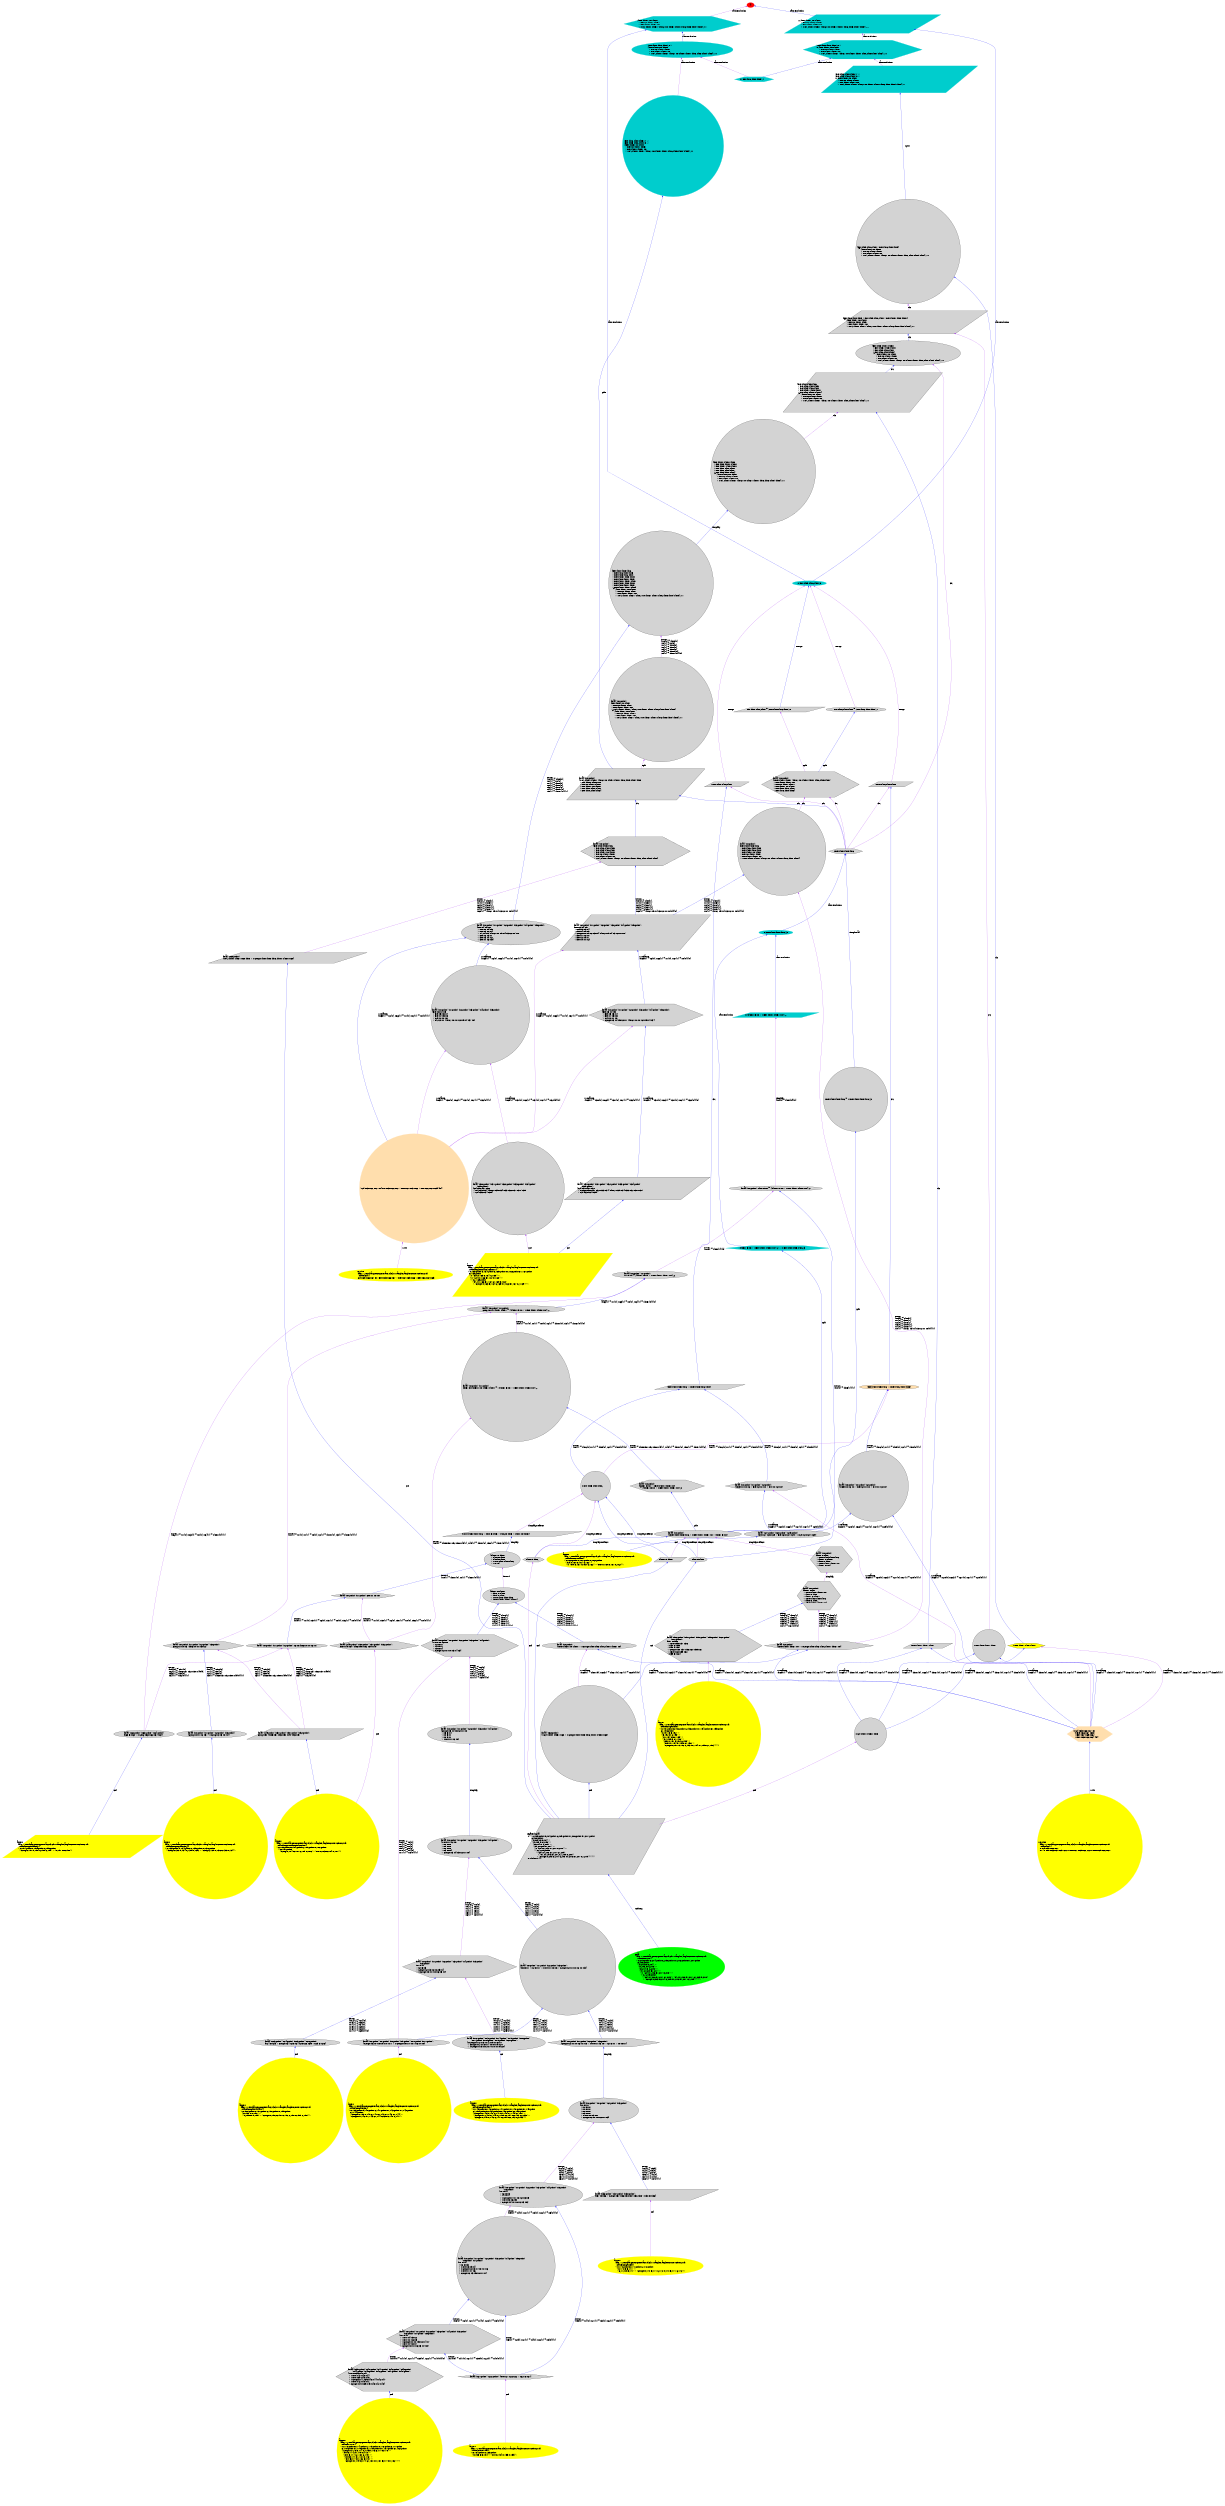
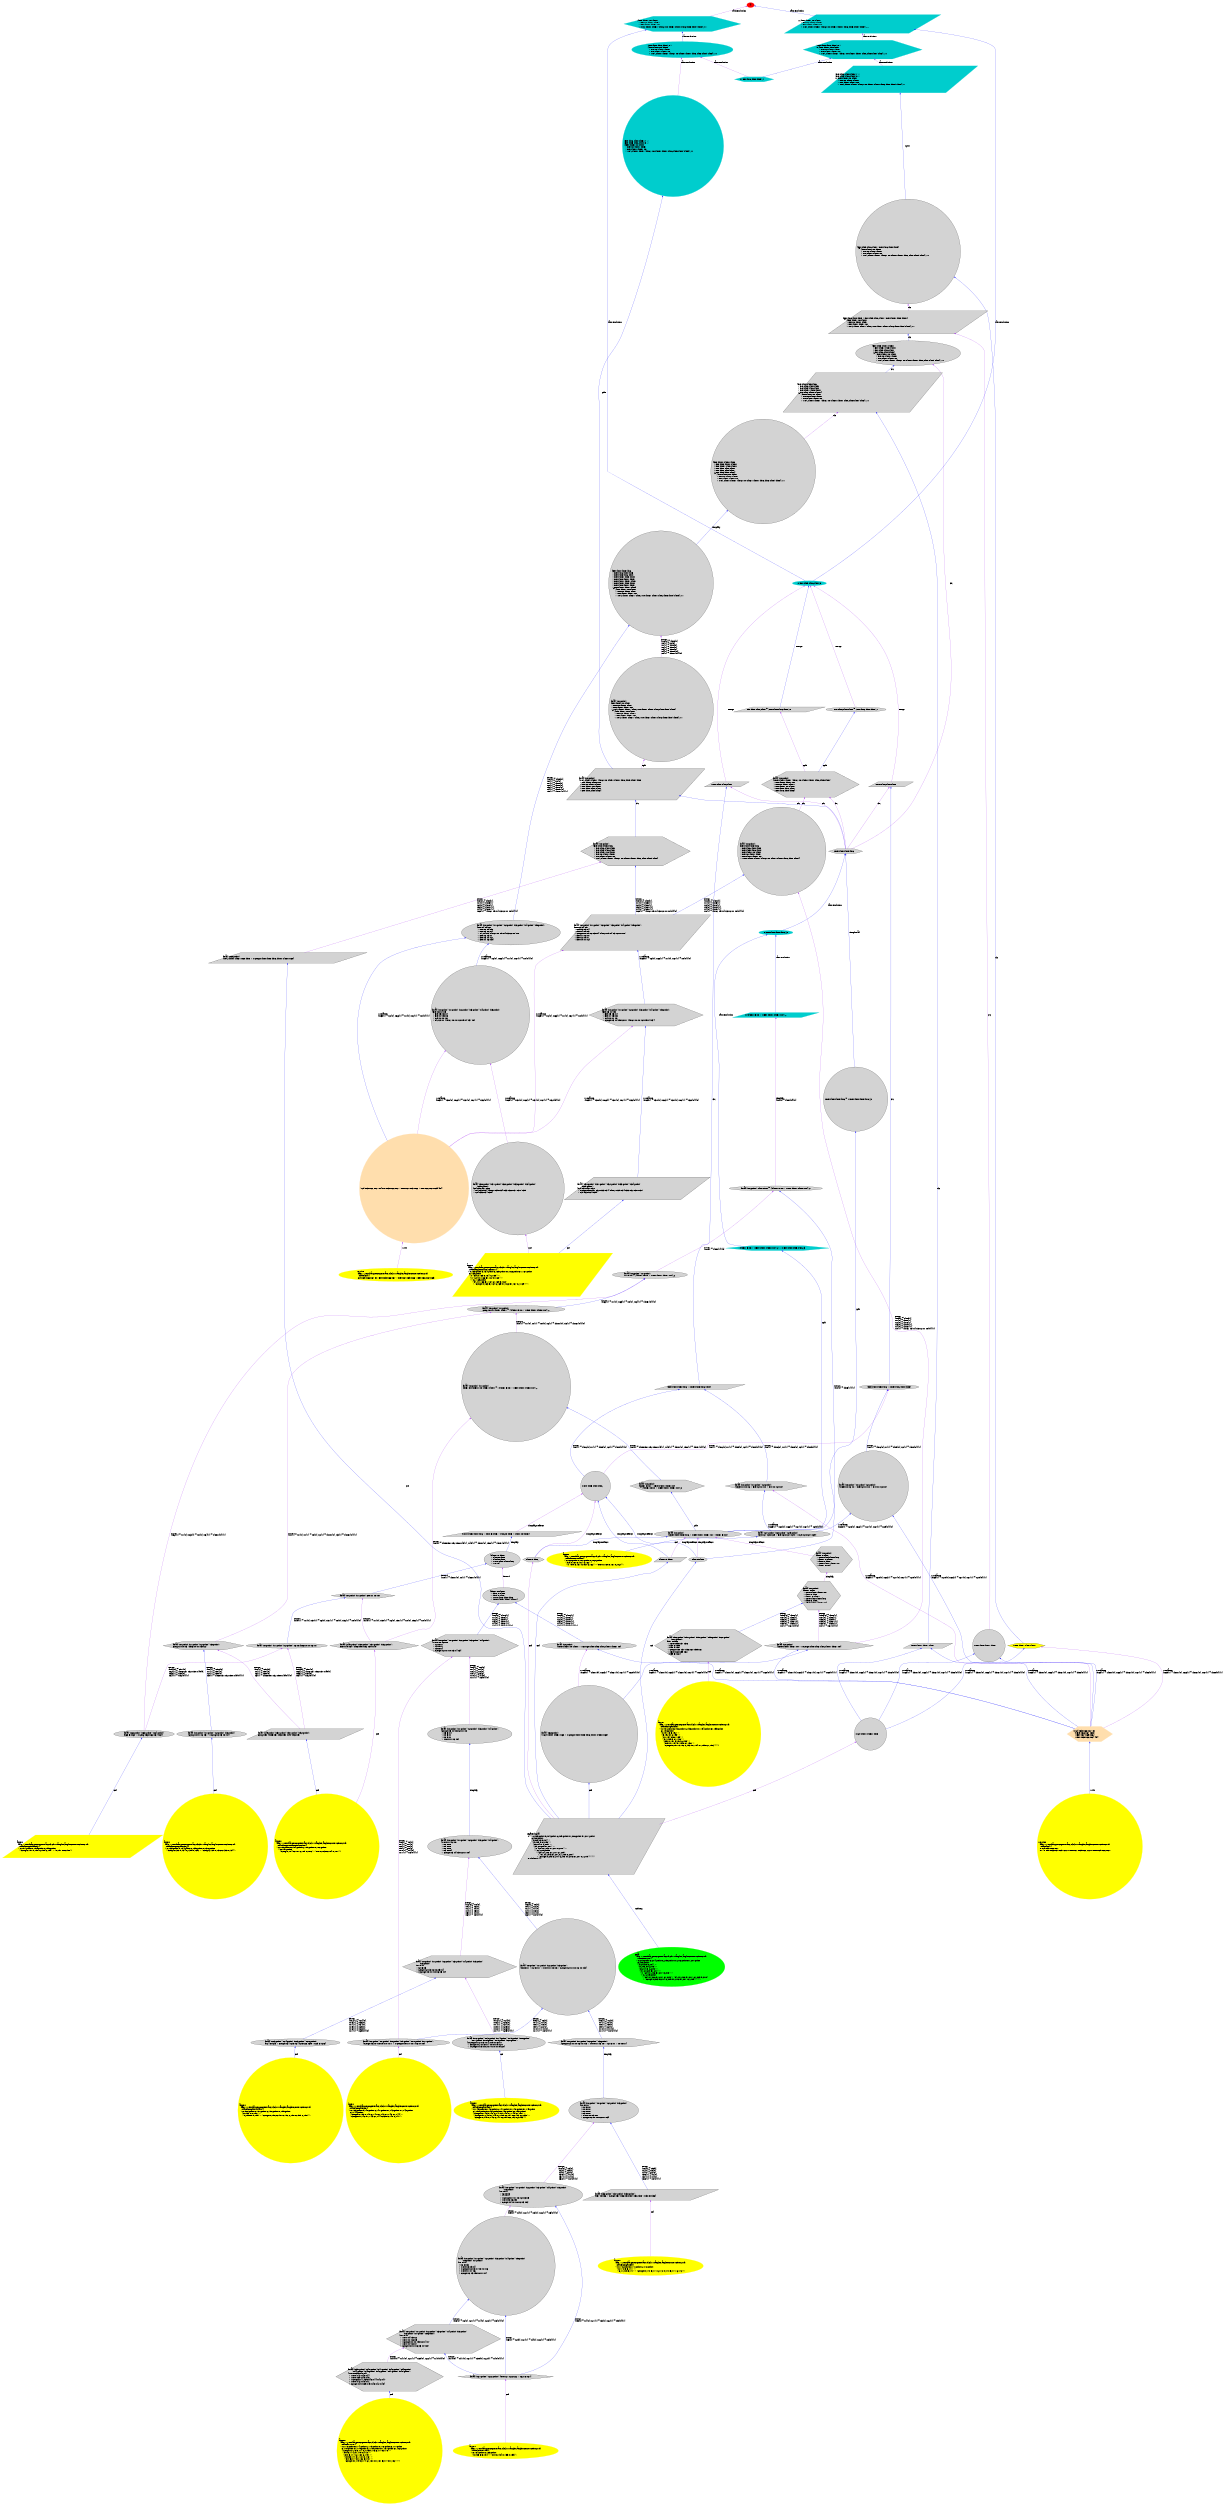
(889, 1387) -> (889, 1387)
